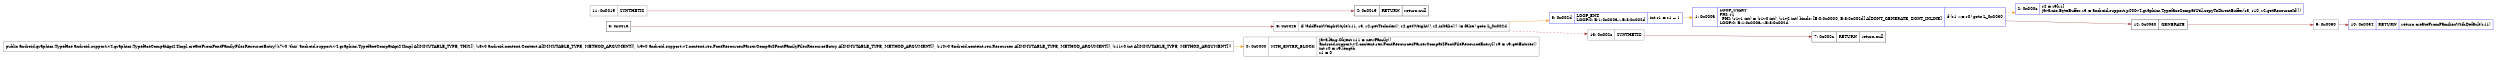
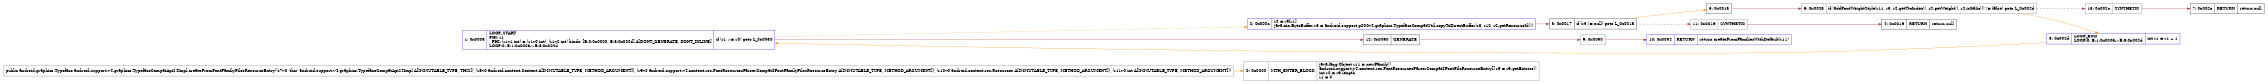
none -> (1593, 24)
